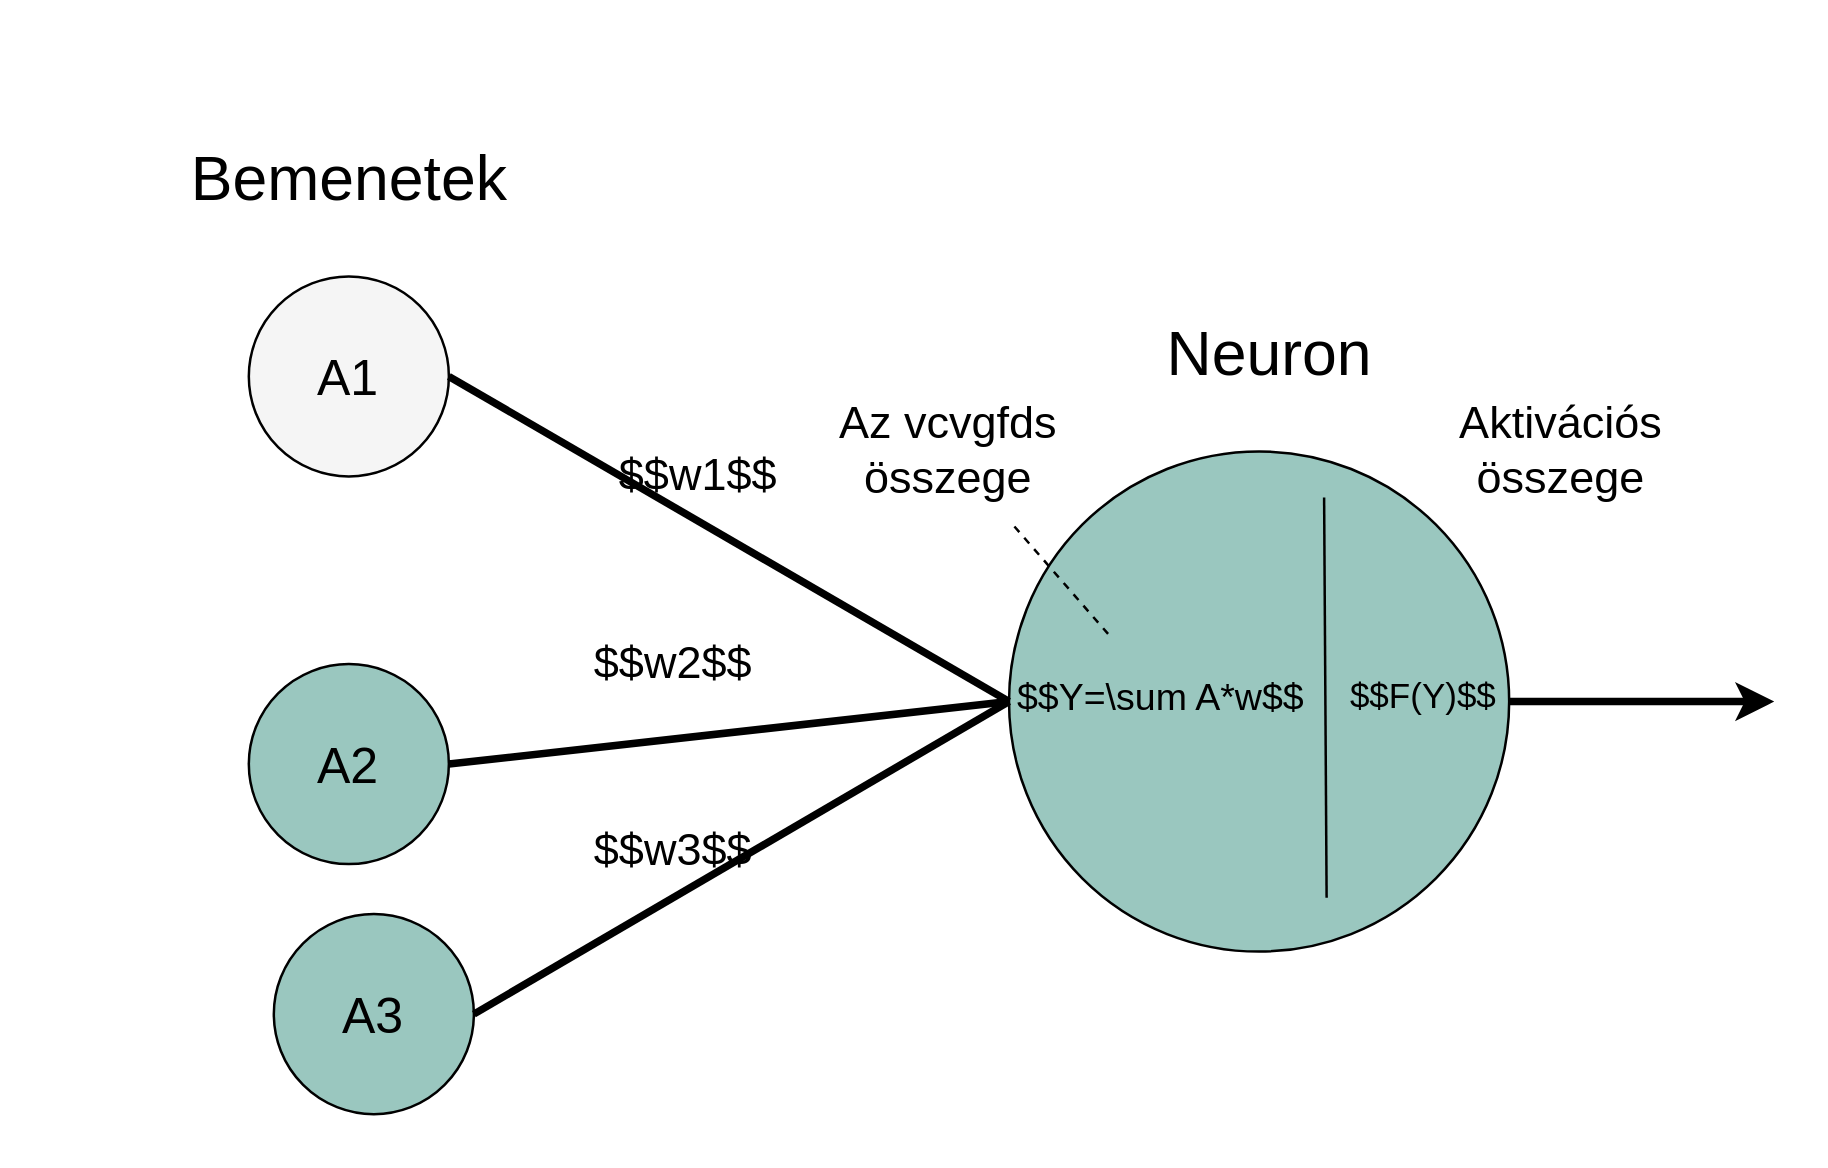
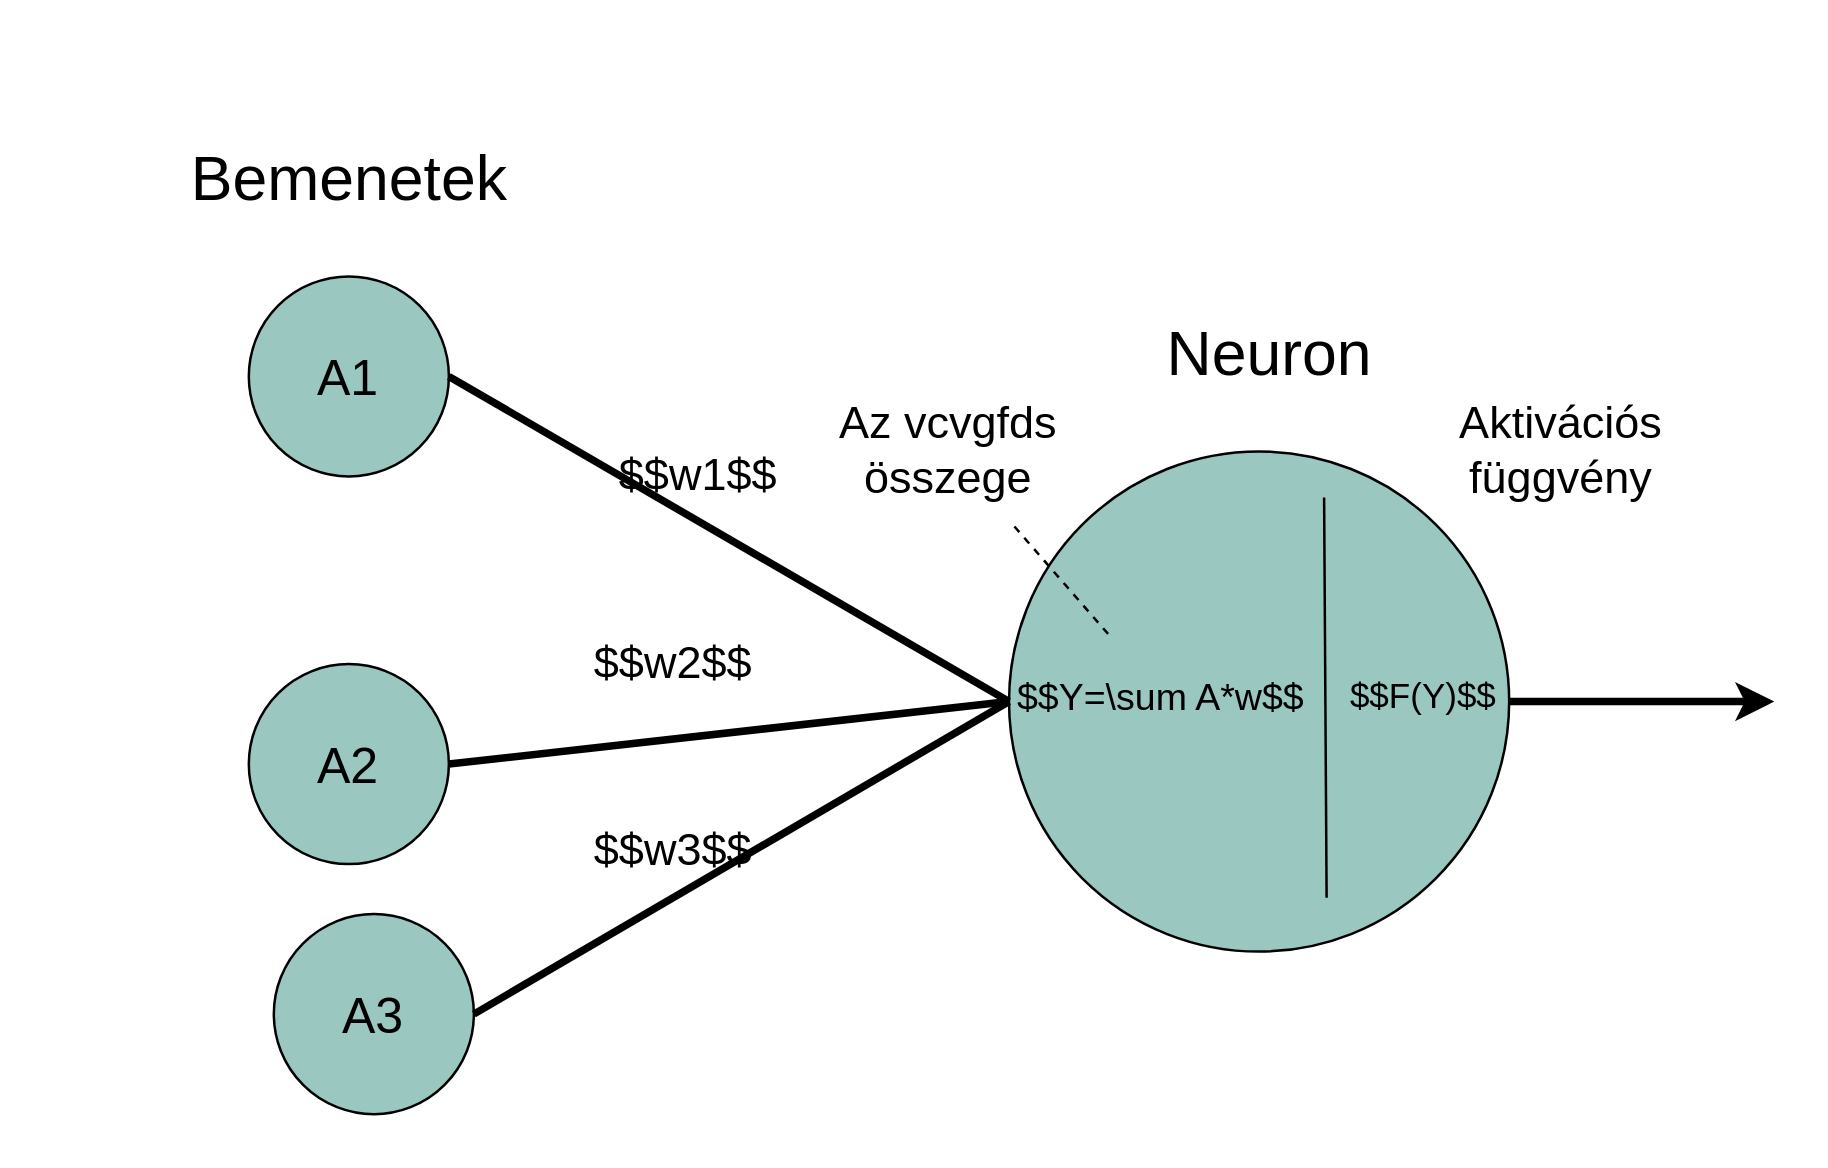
(349, 376) -> (349, 376)
(1561, 451) -> (1561, 451)
